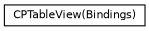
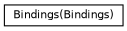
(75, 15) -> (64, 15)
